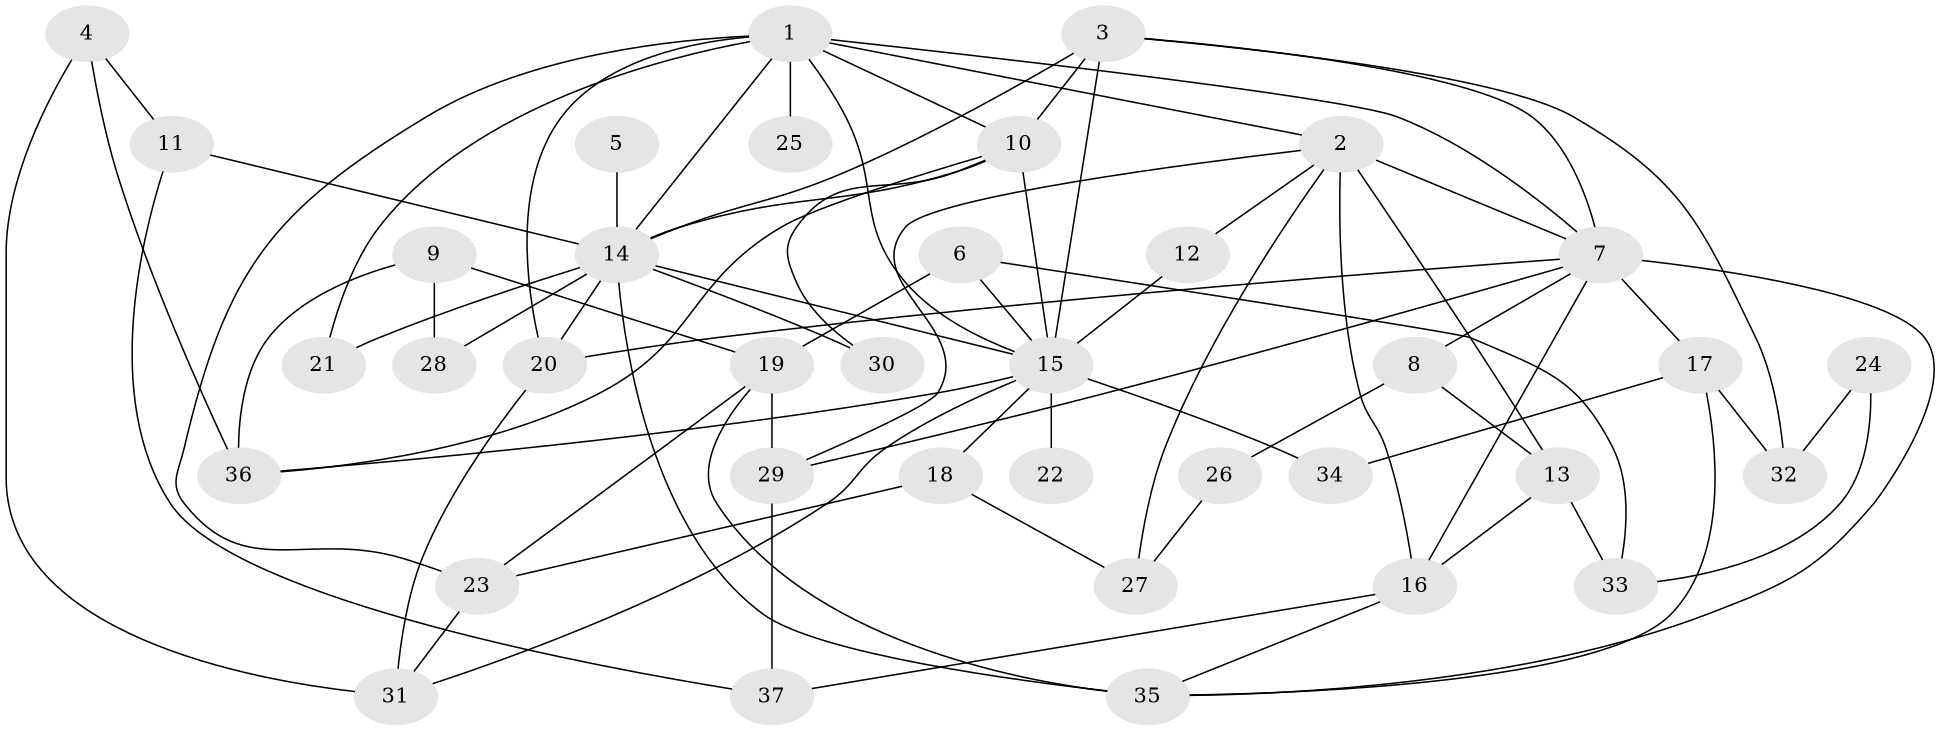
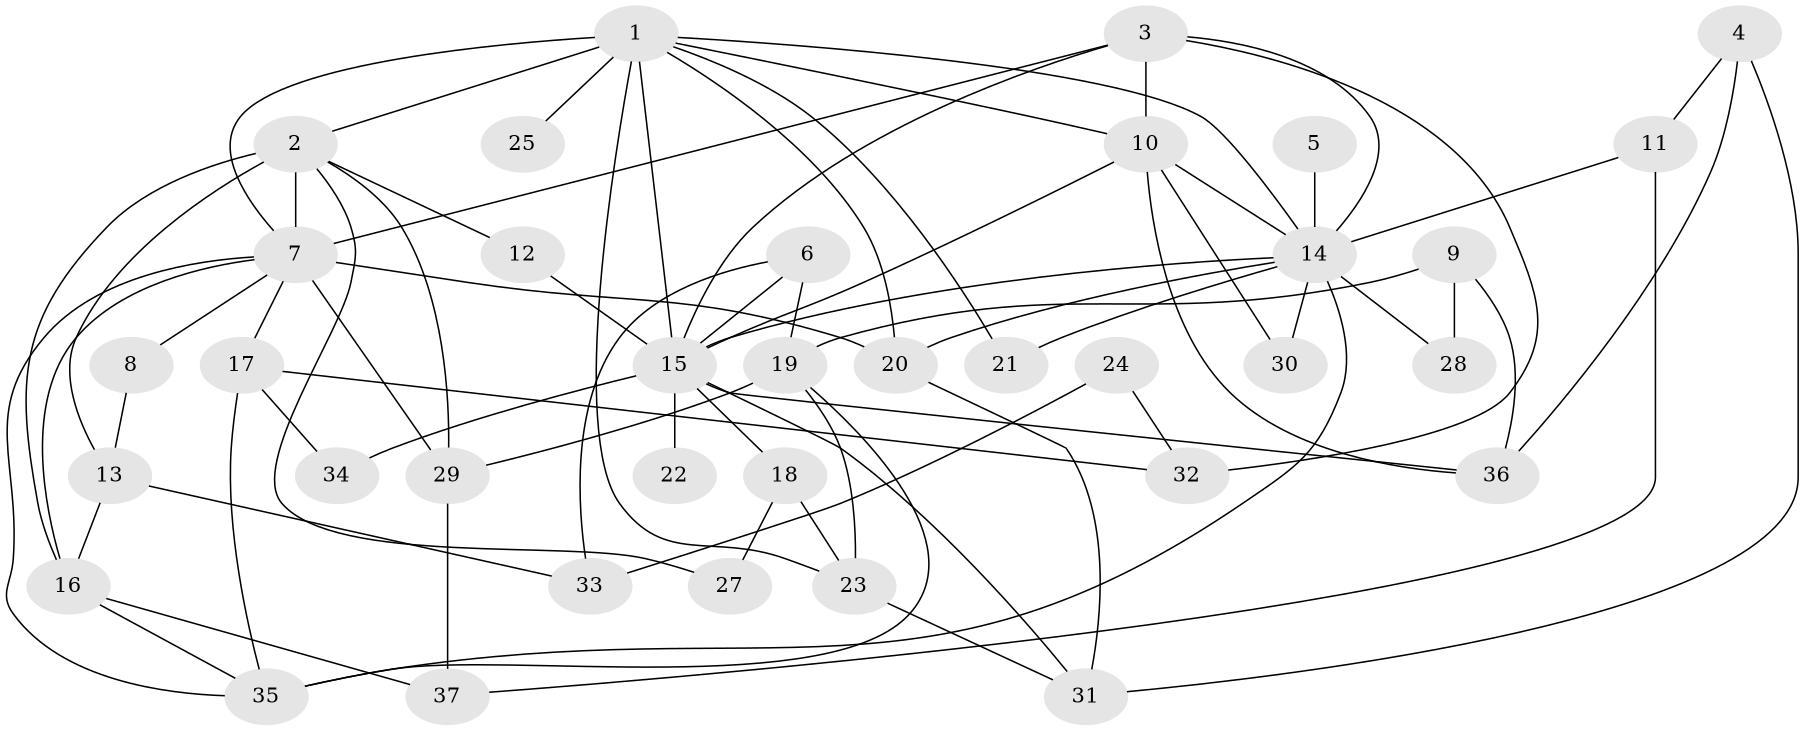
(1220, 476) -> none
